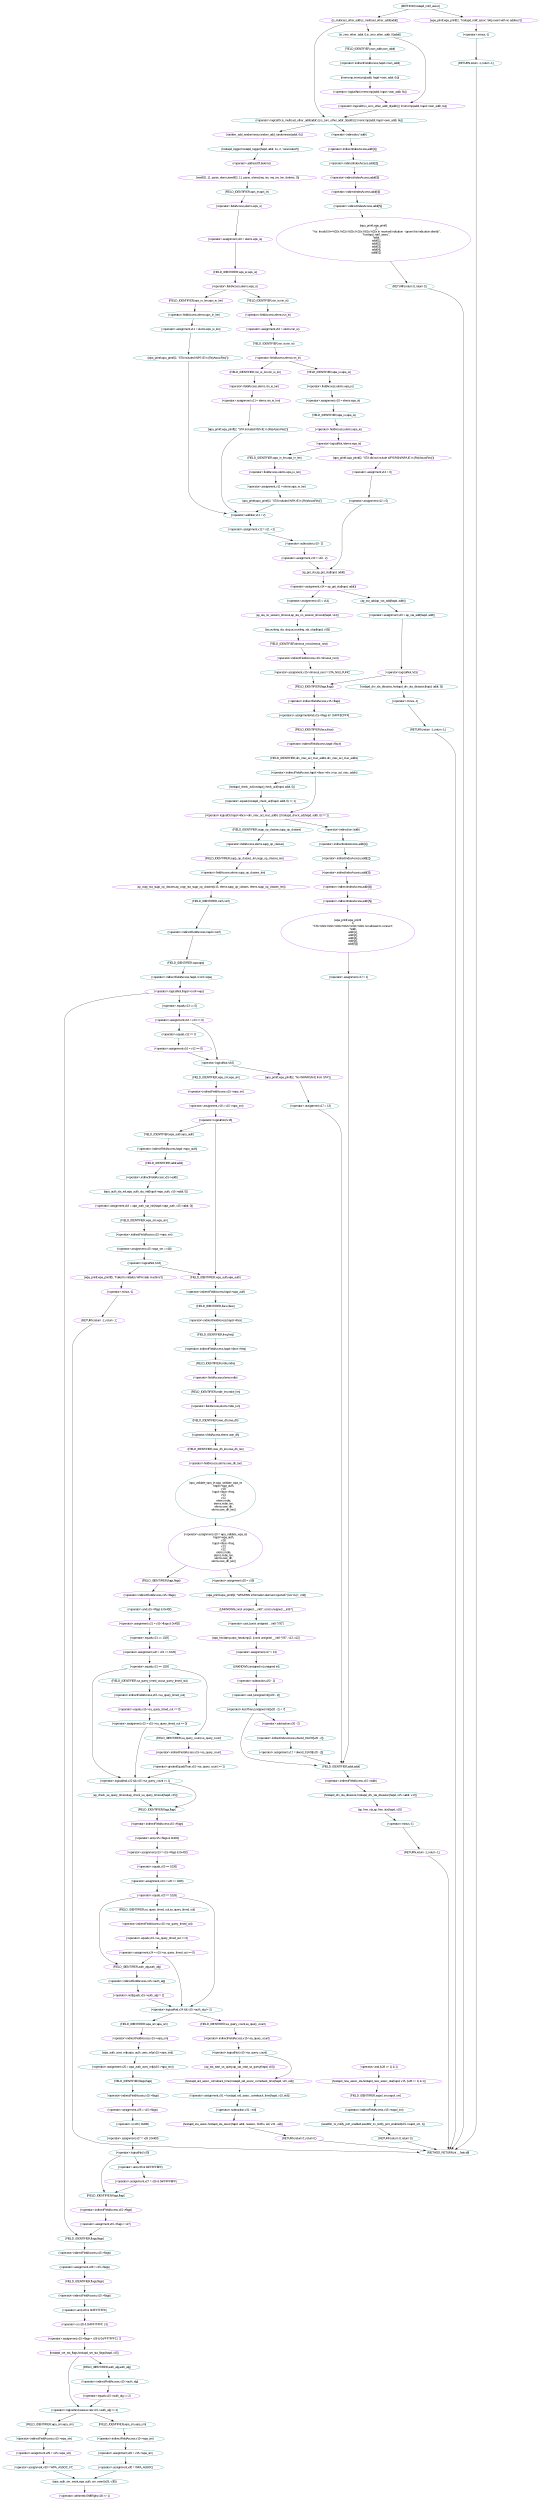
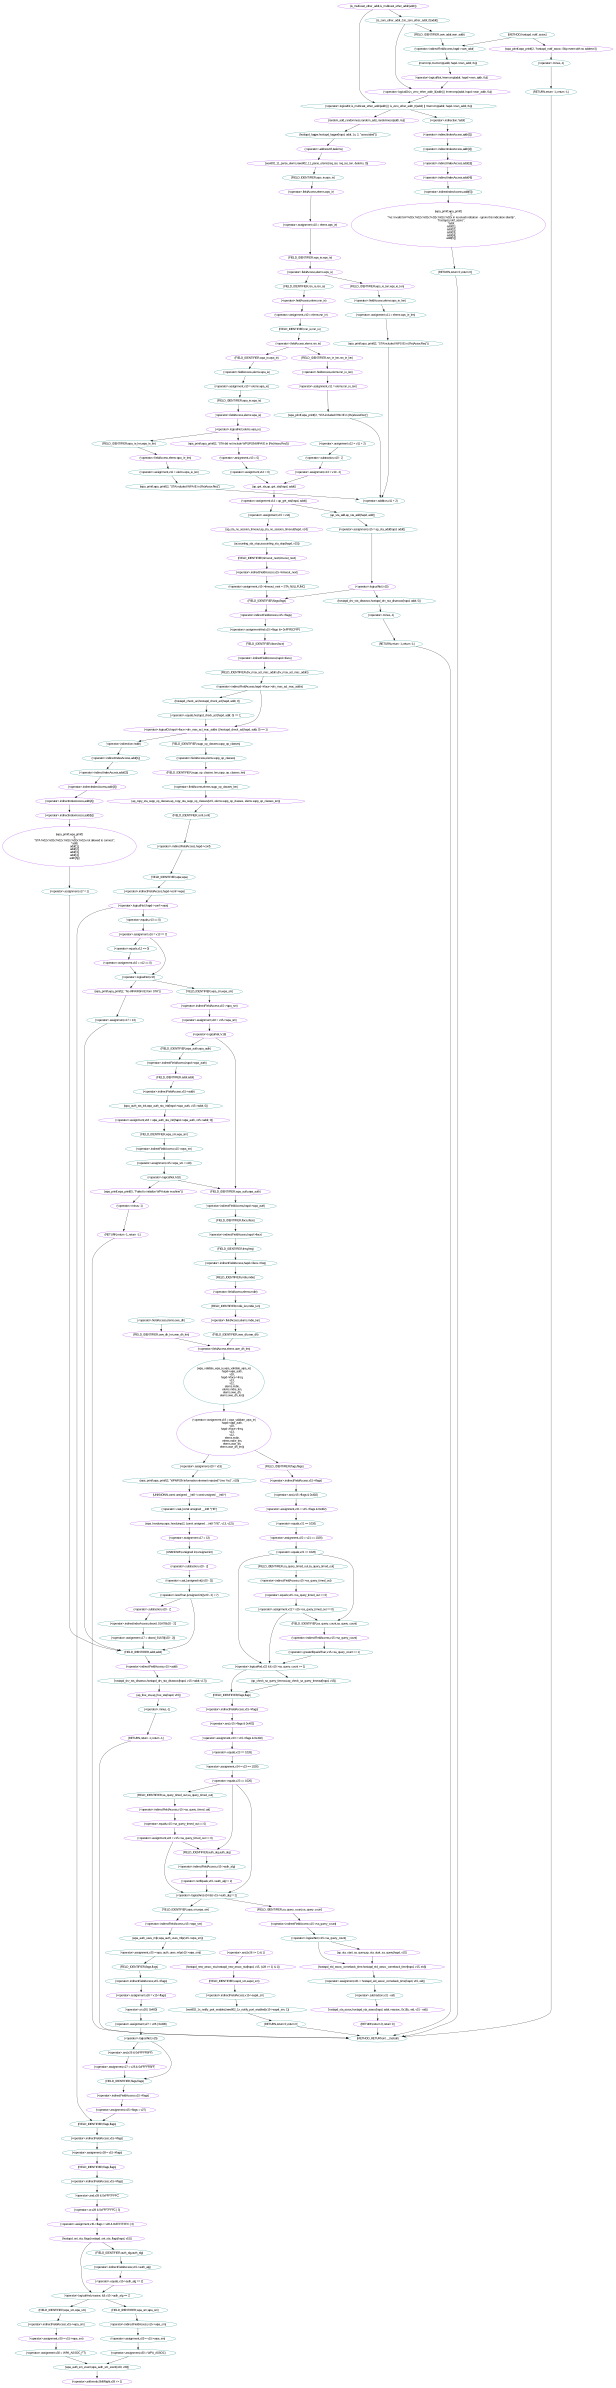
(394, 13) -> (488, 42)
(250, 522) -> none
(215, 1427) -> (230, 1341)
